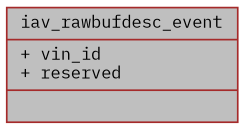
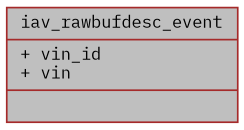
(72, 73) -> (46, 73)
